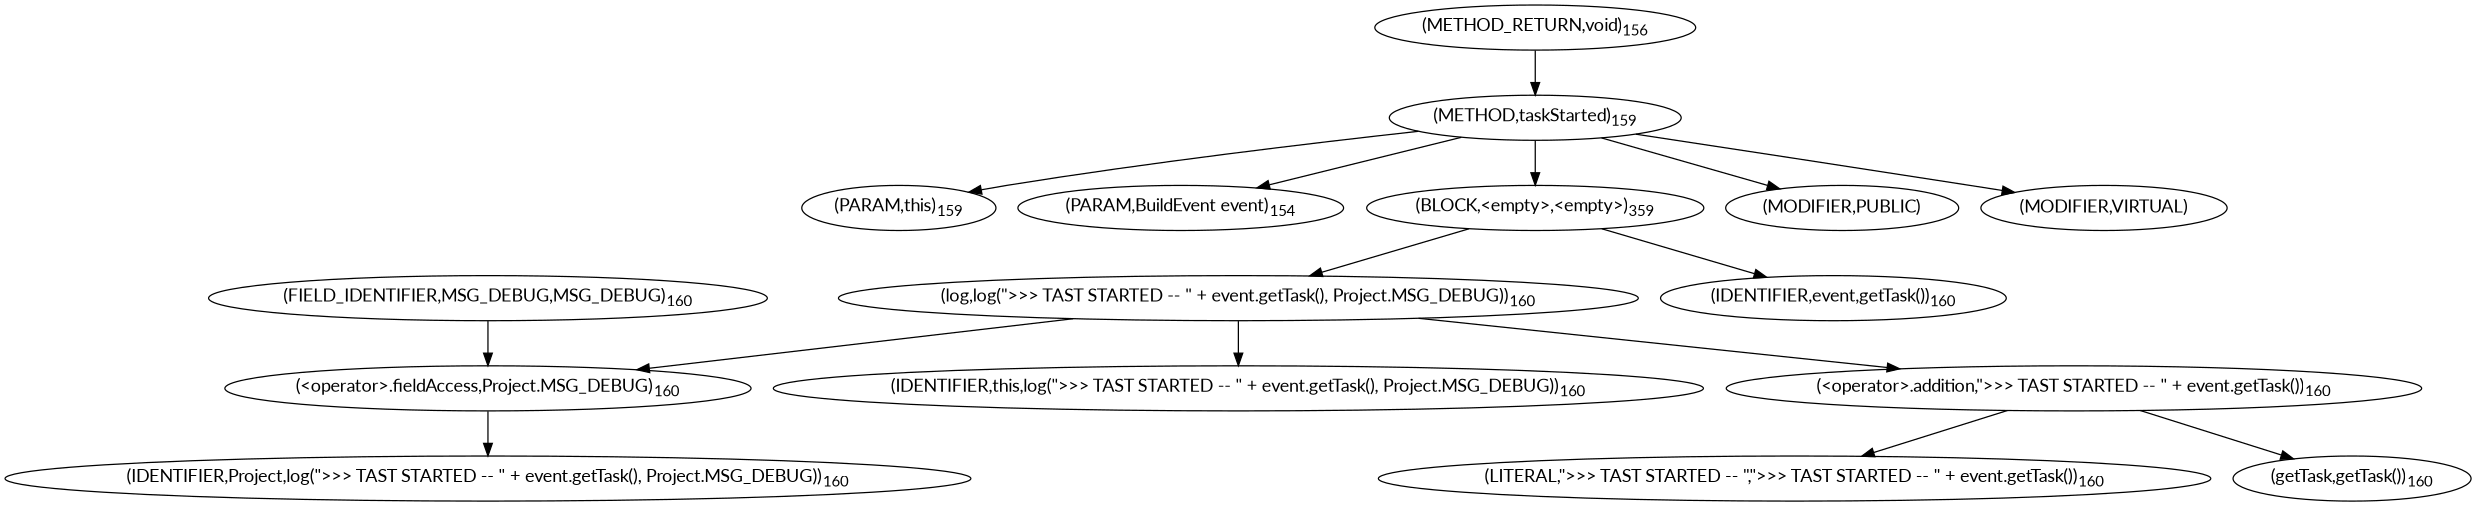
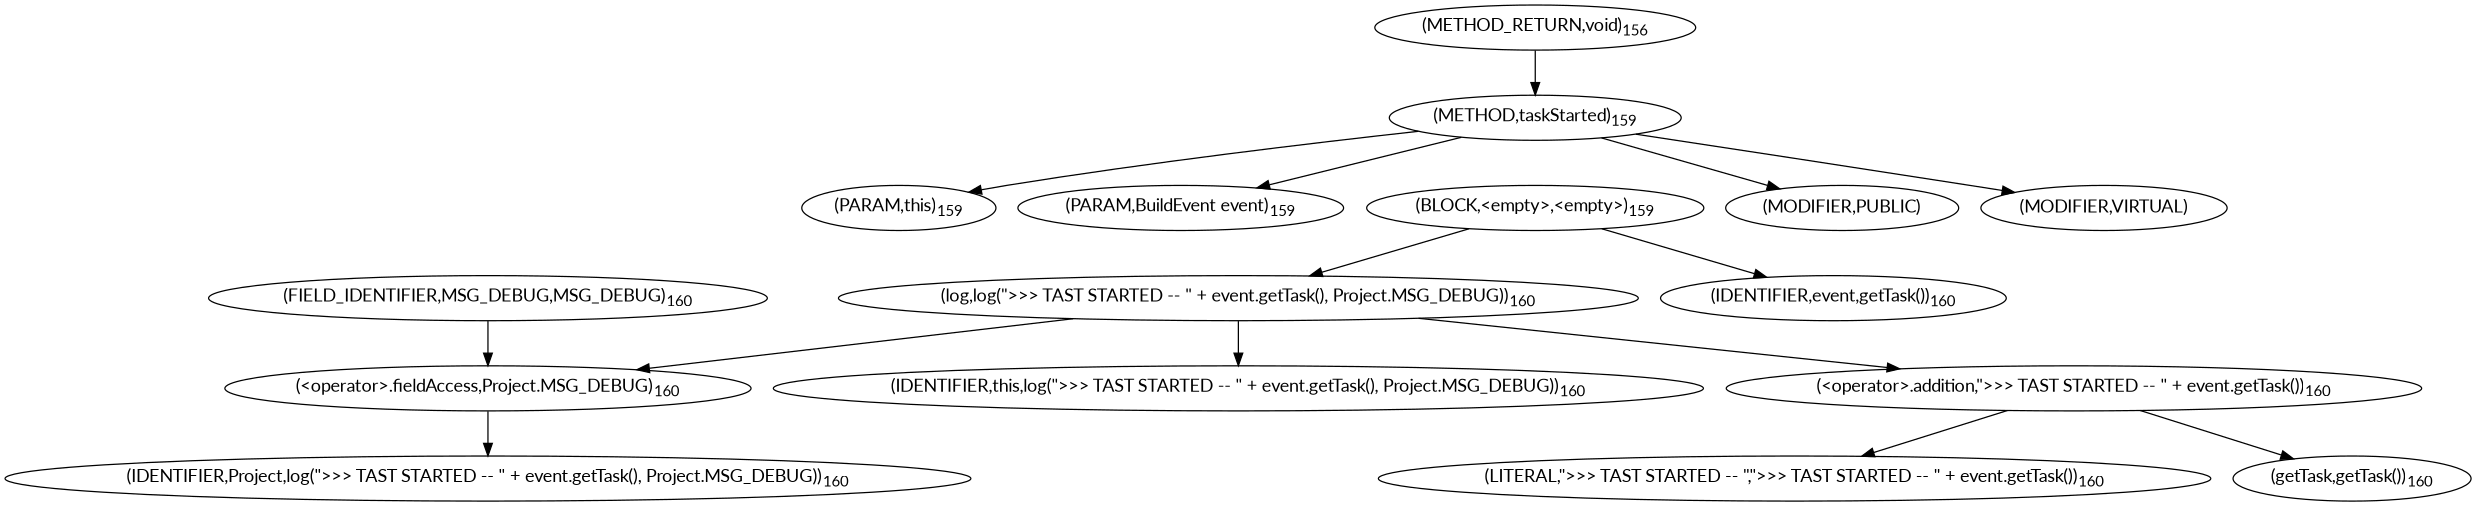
(1535, 157) -> none
(1283, 206) -> (1283, 206)
(1642, 206) -> (1642, 206)
